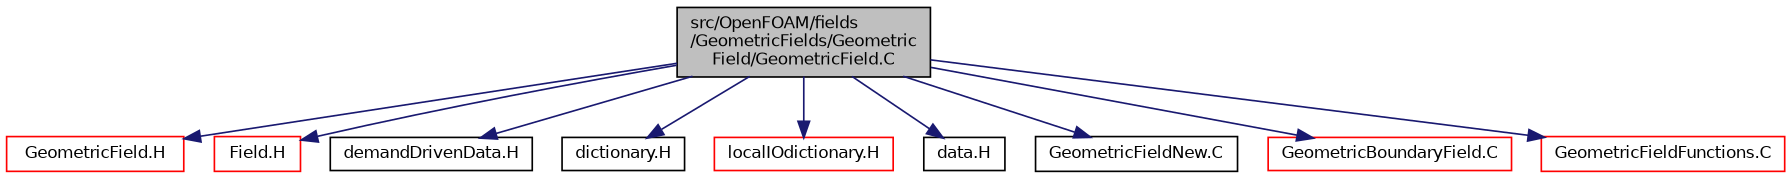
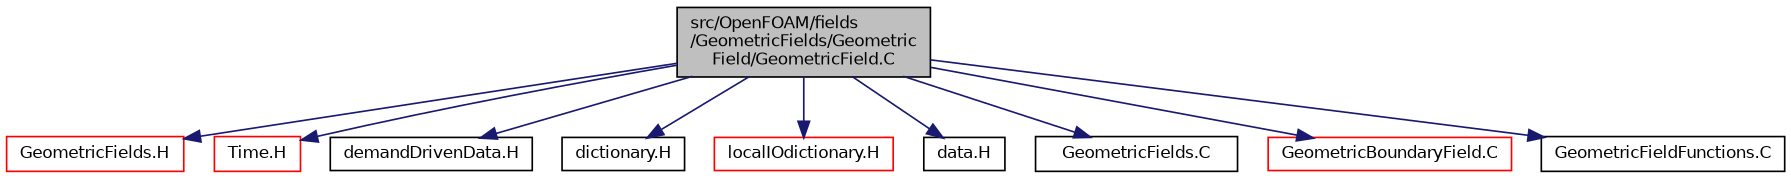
(95, 154) -> (95, 154)
(257, 154) -> (257, 154)
(1137, 154) -> (1137, 154)
(1663, 154) -> (1663, 154)
